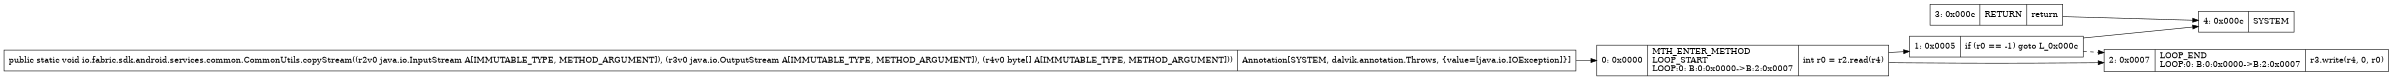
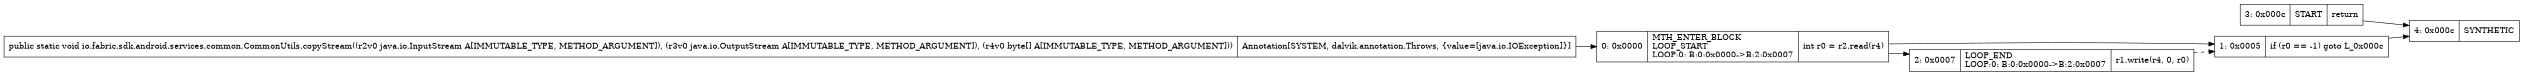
(2003, 14) -> (2309, 14)
(2271, 21) -> (2489, 31)
(1702, 52) -> (1697, 38)
(2091, 52) -> (2201, 52)
(2347, 60) -> (2152, 60)
